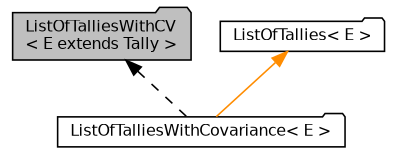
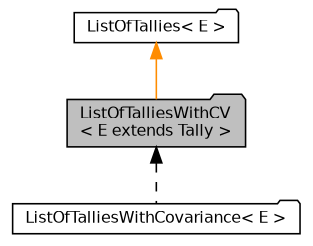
(246, 90) -> (156, 79)
